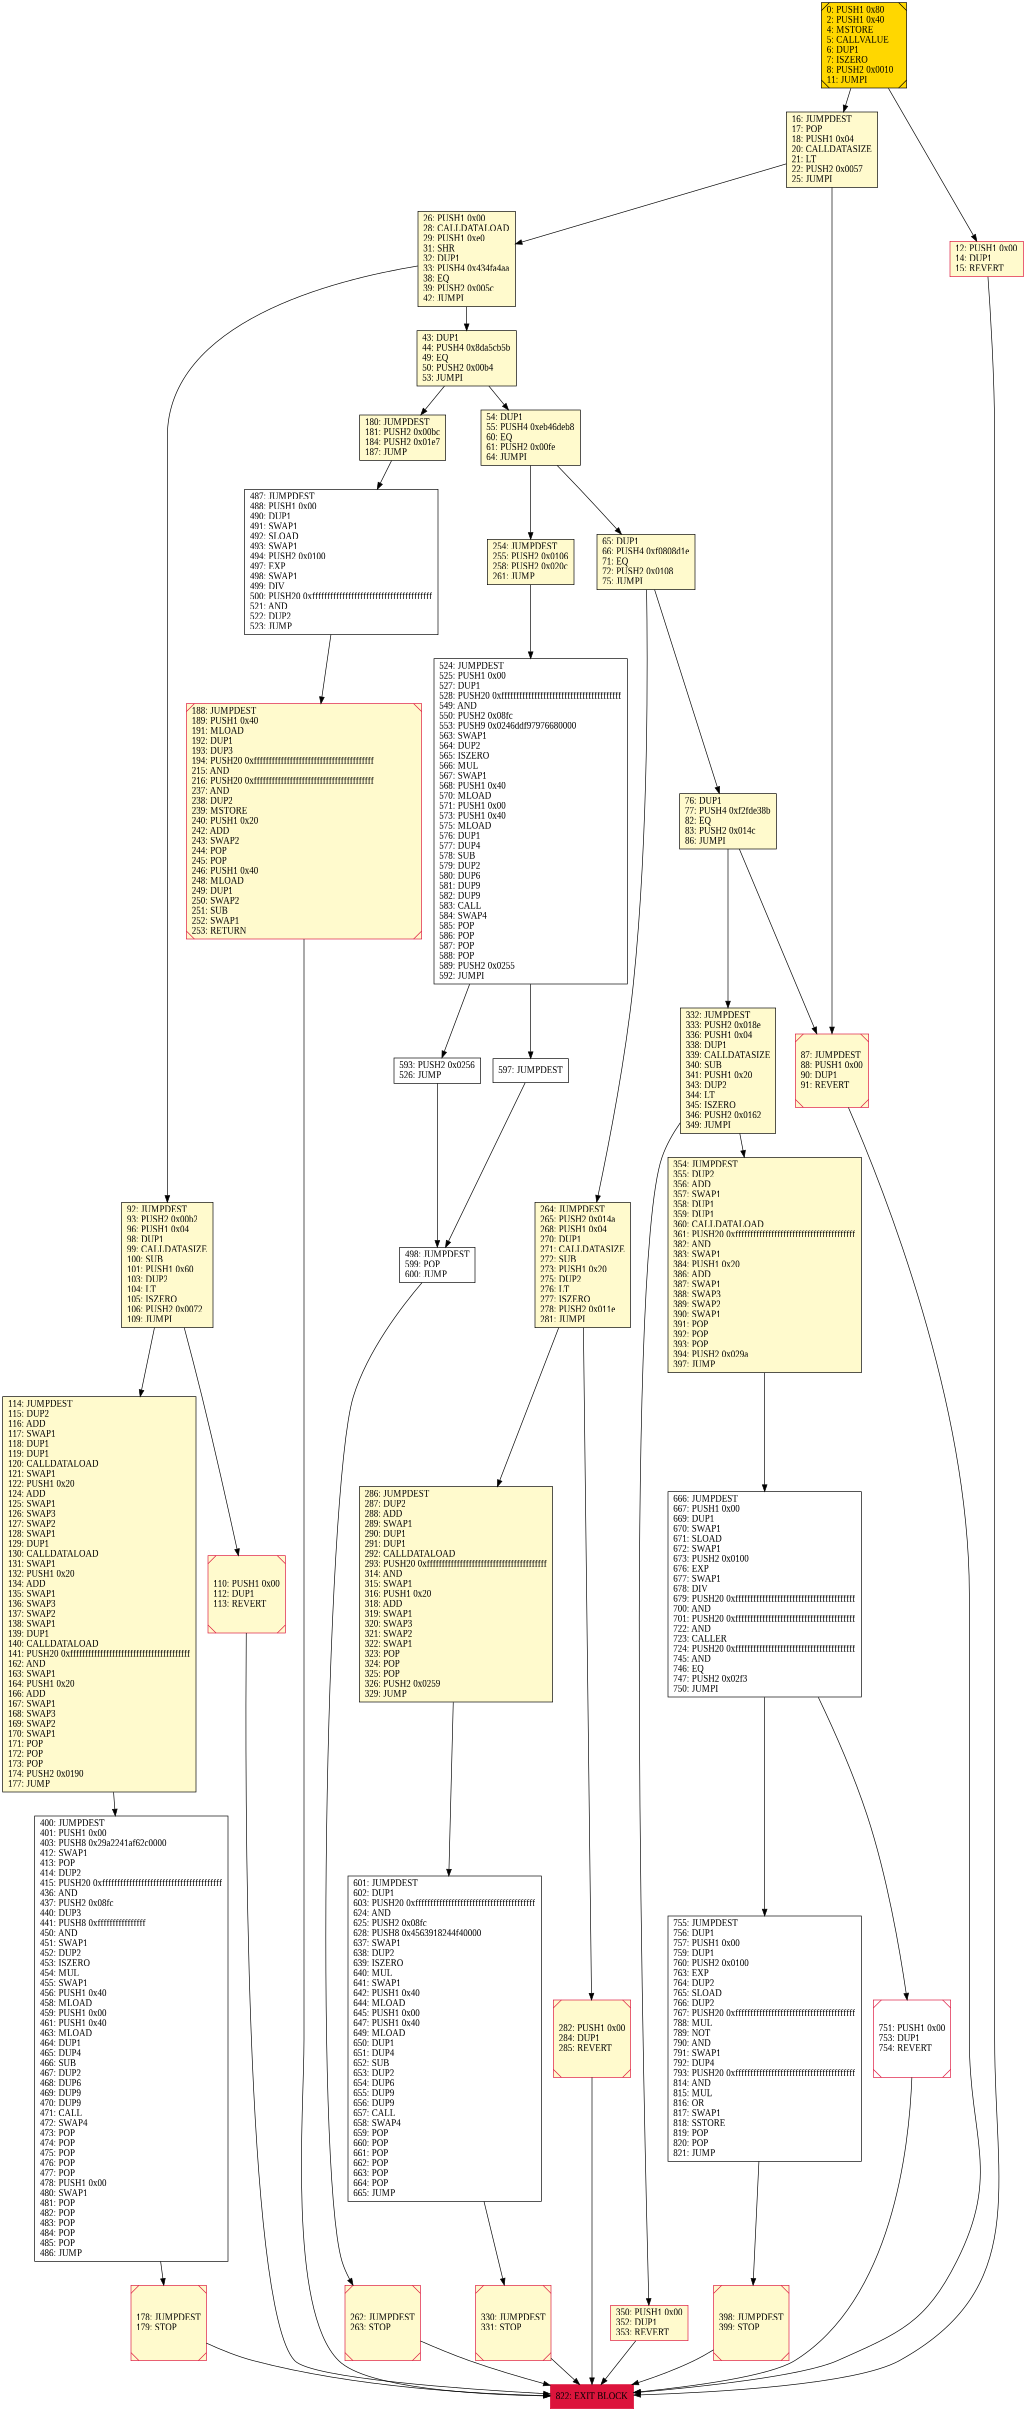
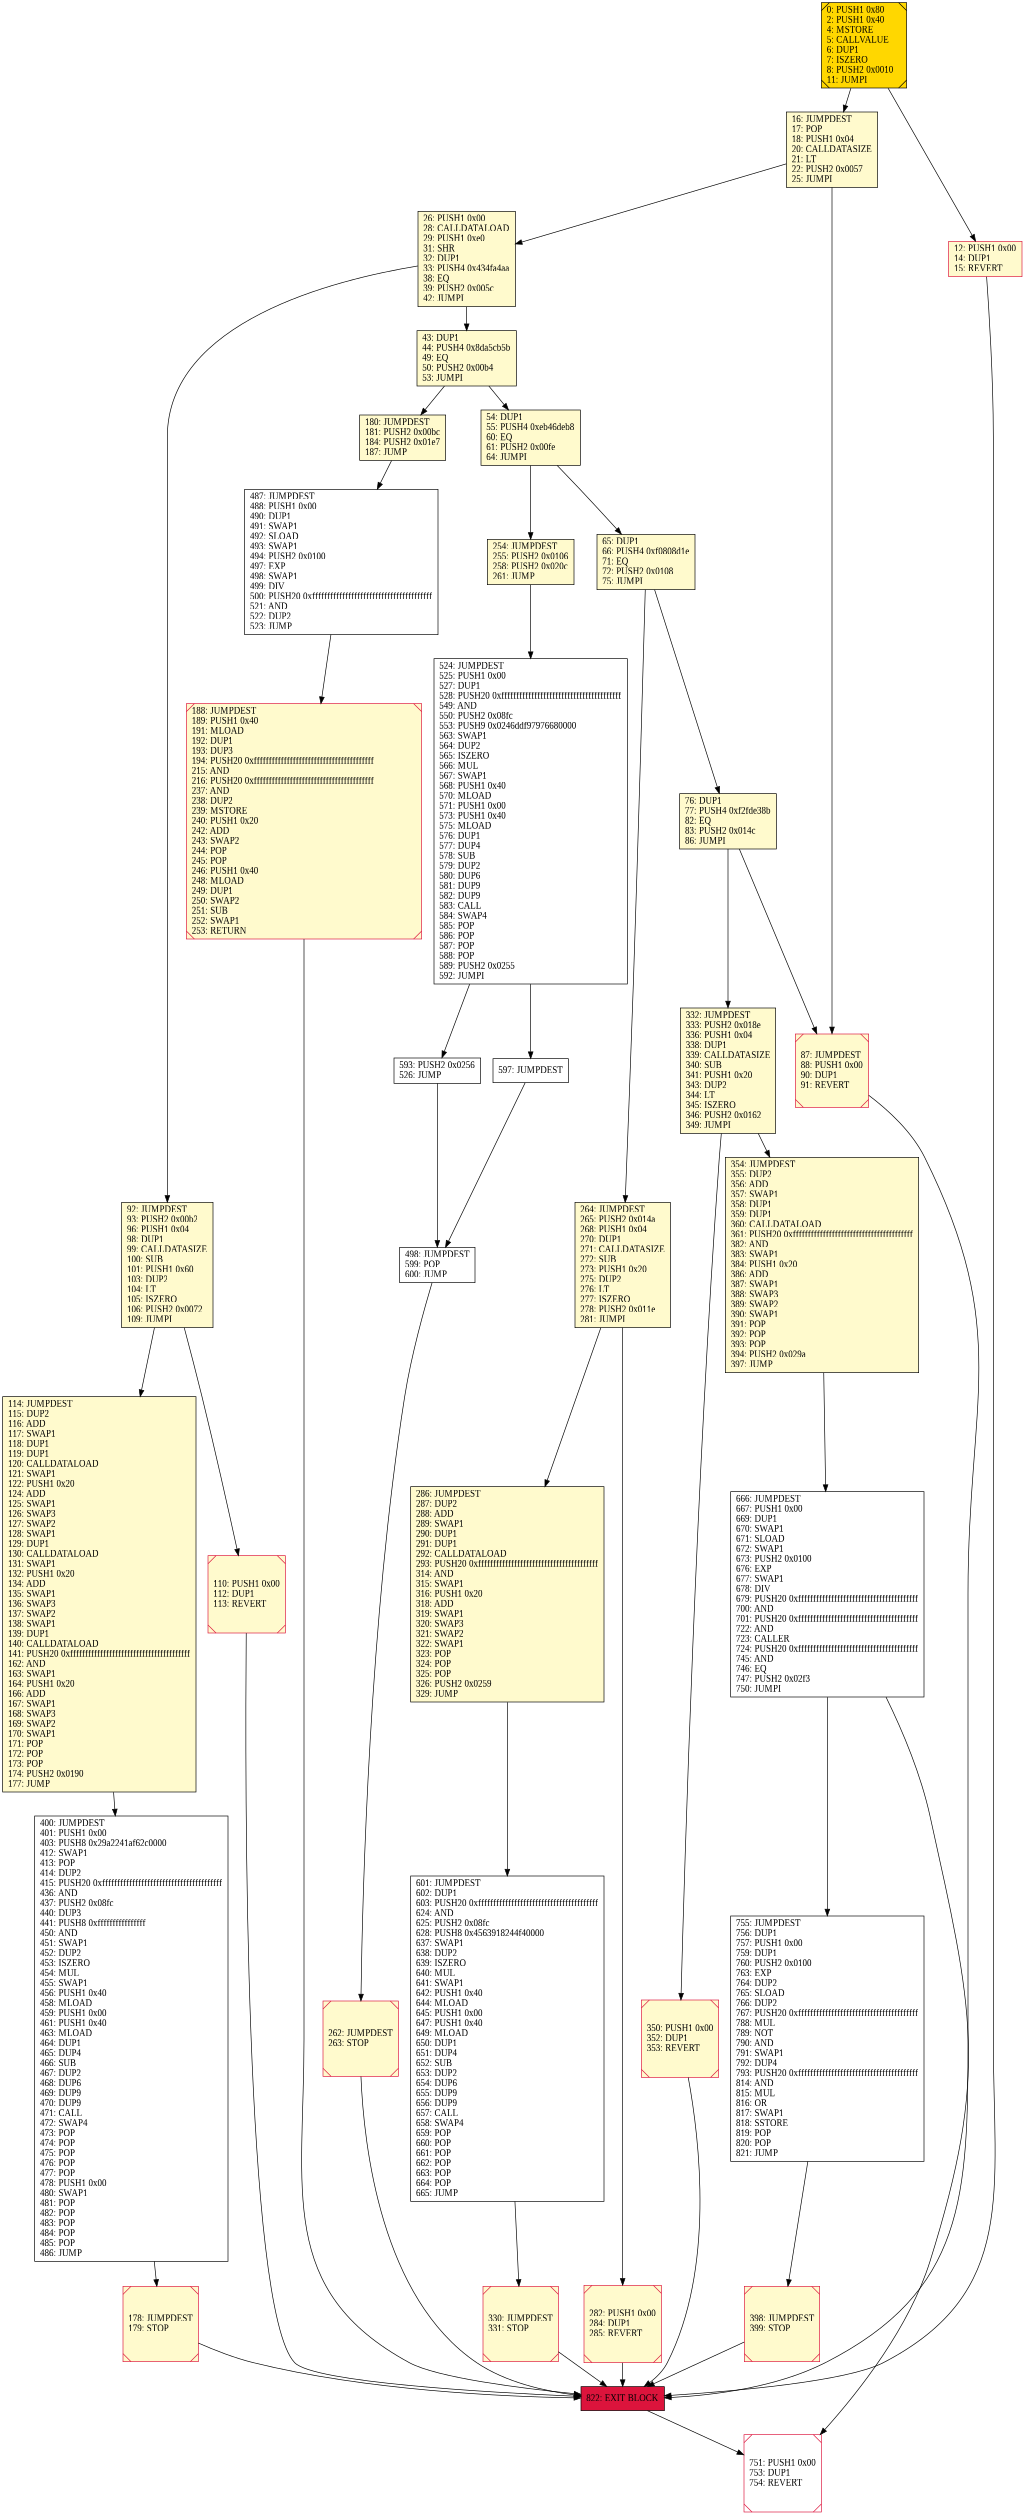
(851, 2304) -> (693, 2431)
(649, 2323) -> (680, 2039)
(592, 2397) -> (623, 2399)
